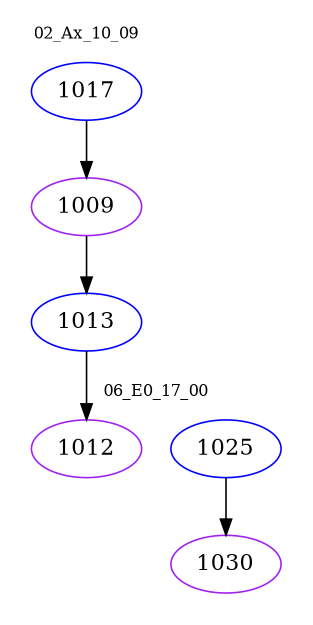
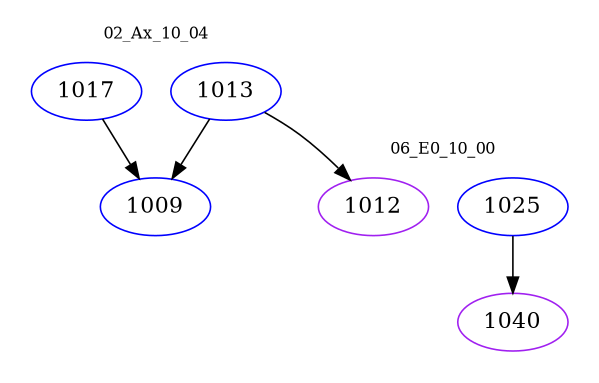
(87, 34) -> (156, 34)
(87, 207) -> (155, 207)
(87, 257) -> (195, 142)
(156, 392) -> (443, 150)
(226, 564) -> (513, 322)
